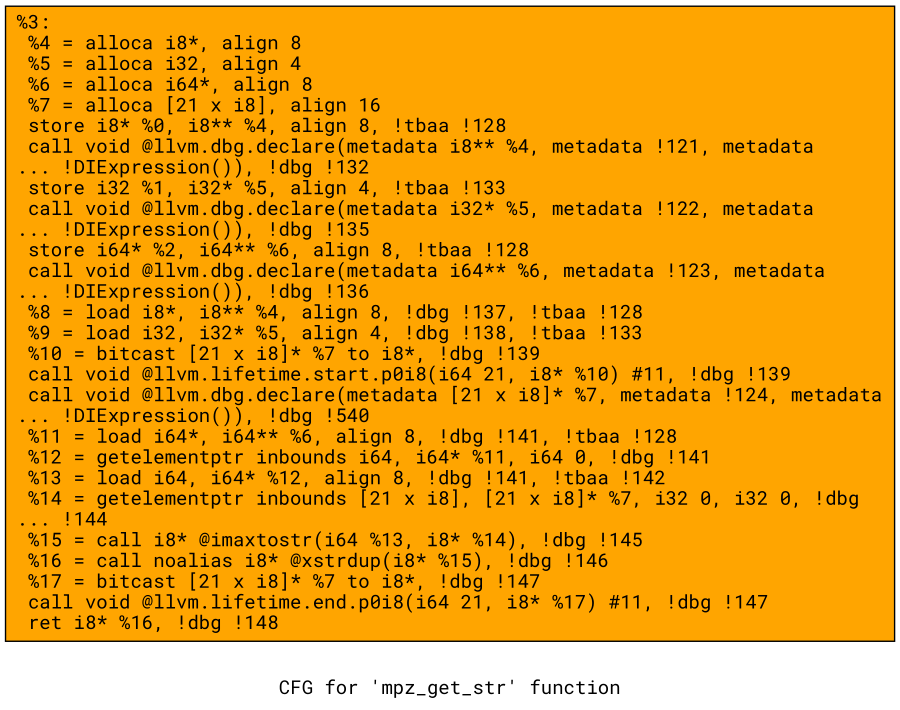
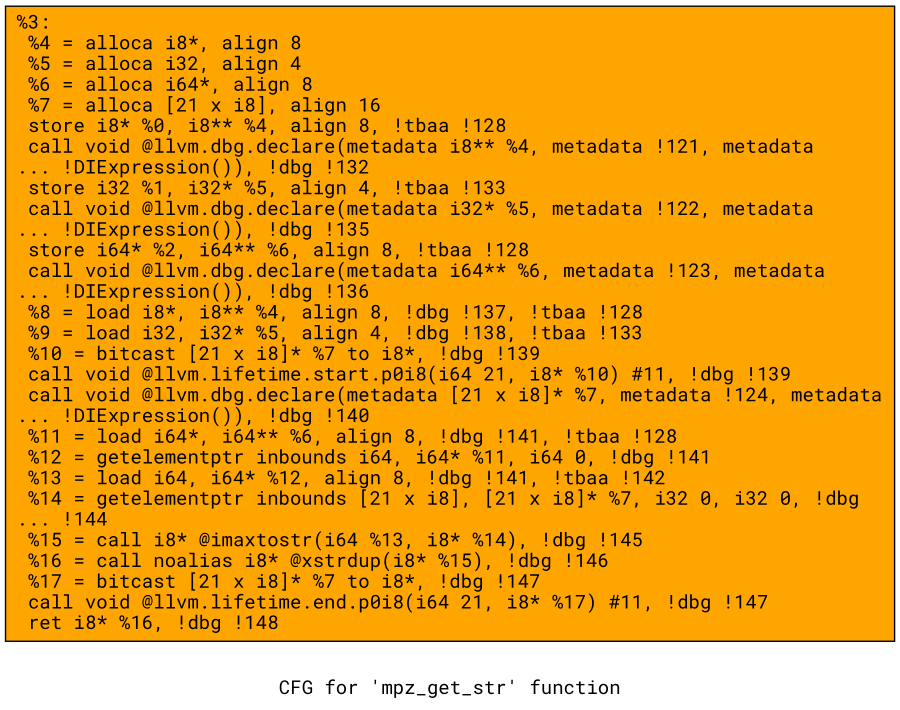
(193, 416) -> (193, 416)
